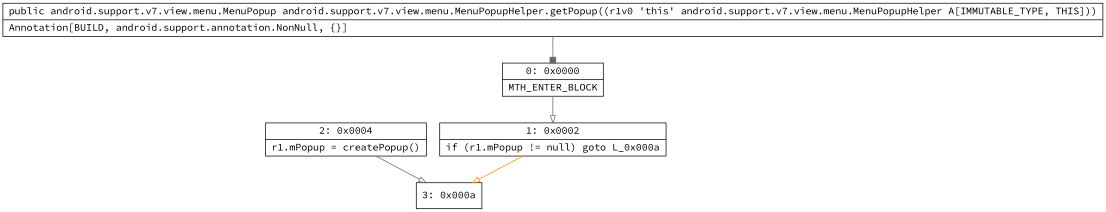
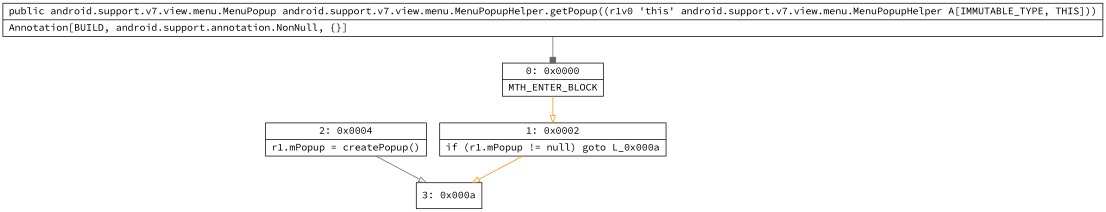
(553, 106) -> (553, 106)
